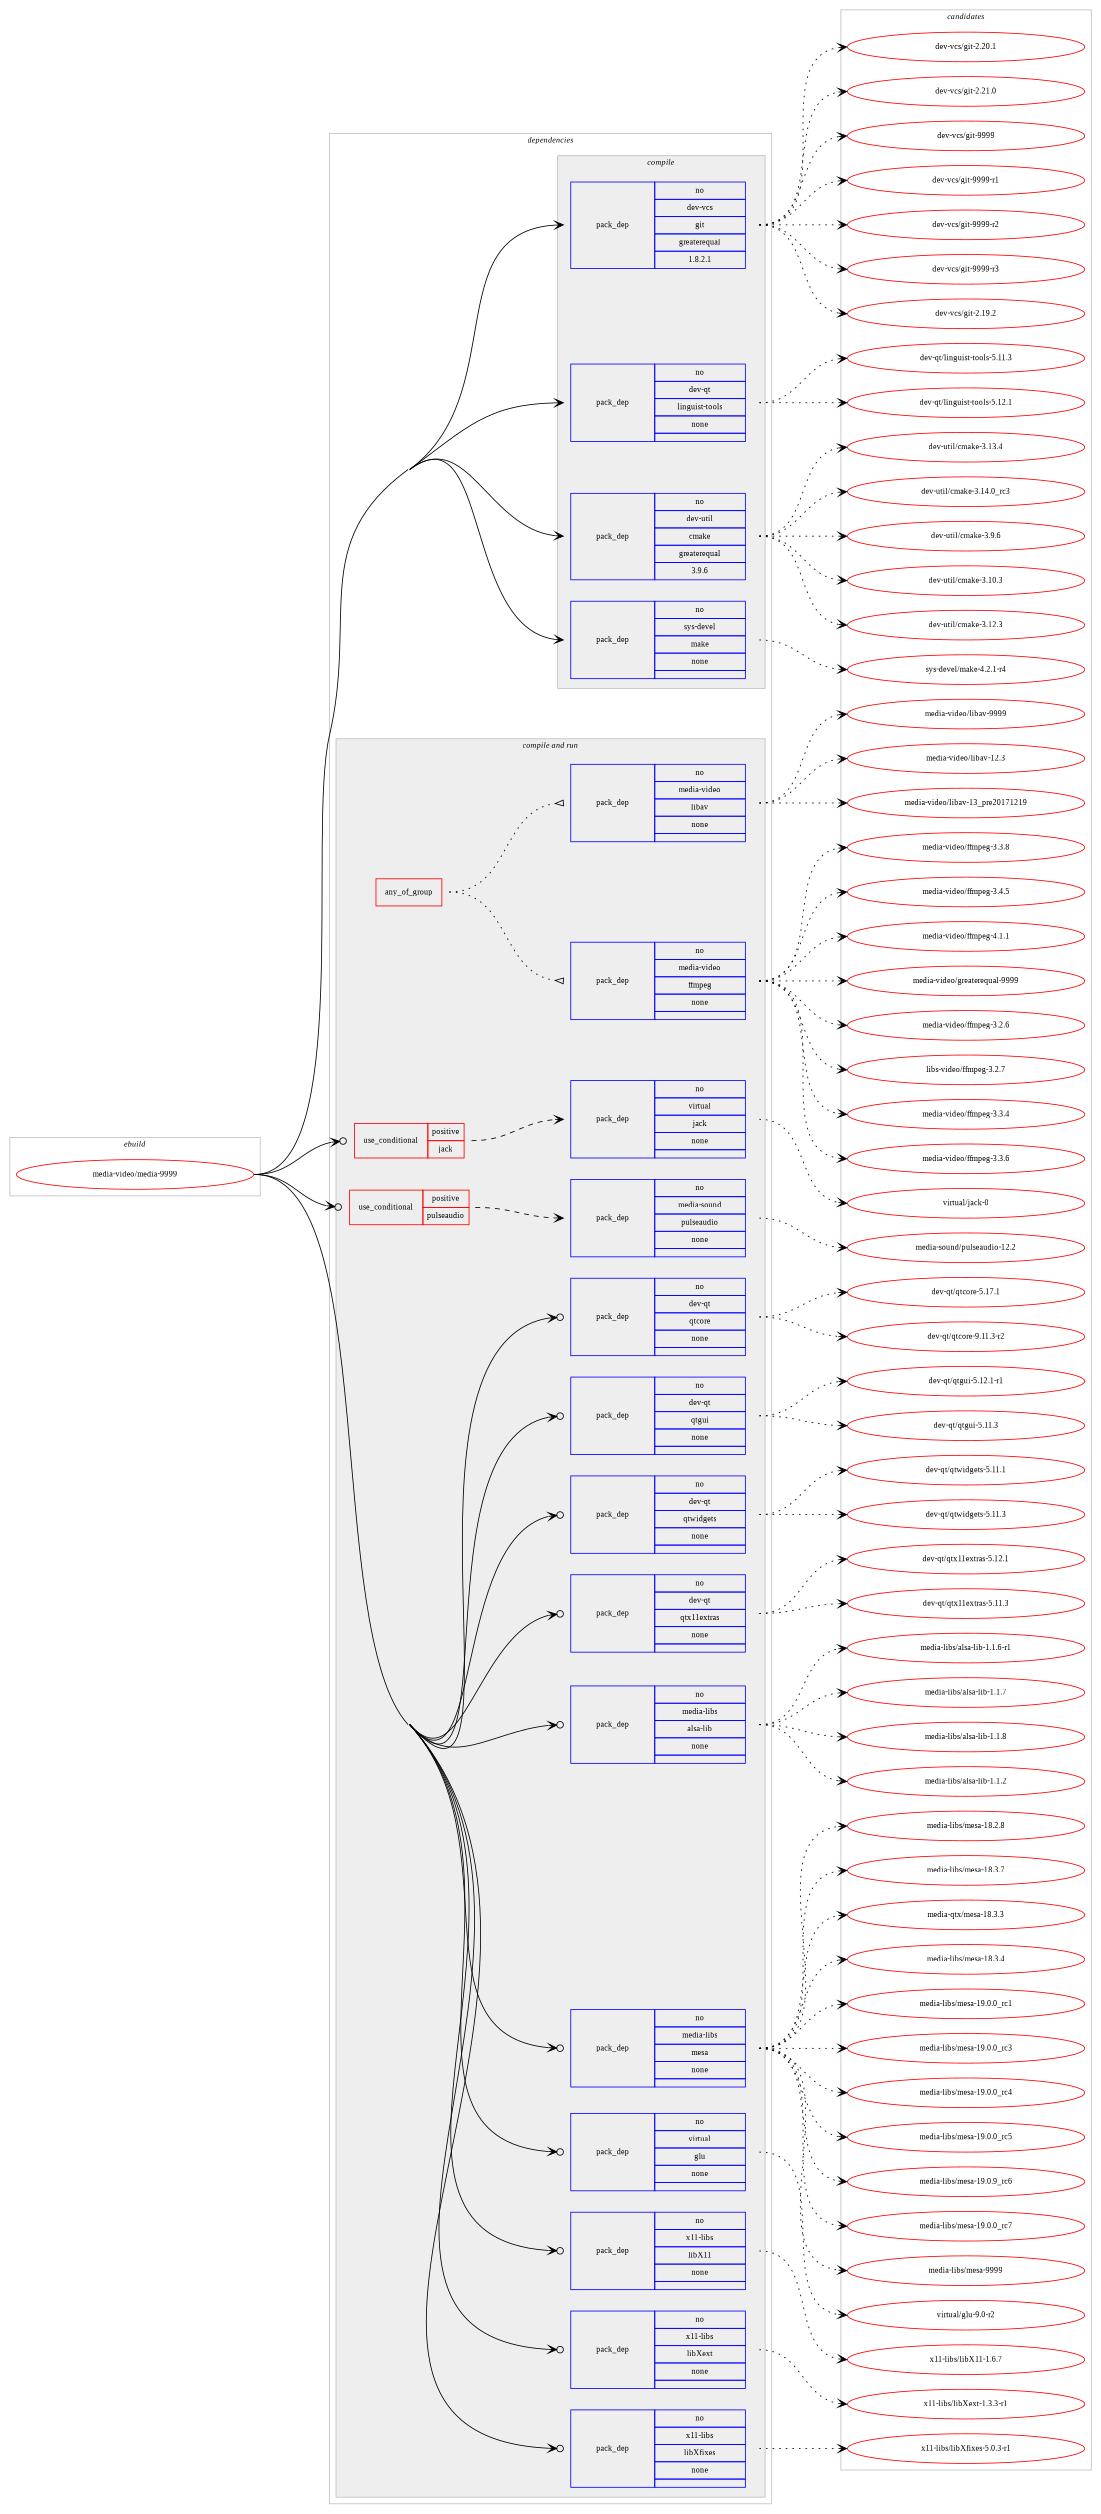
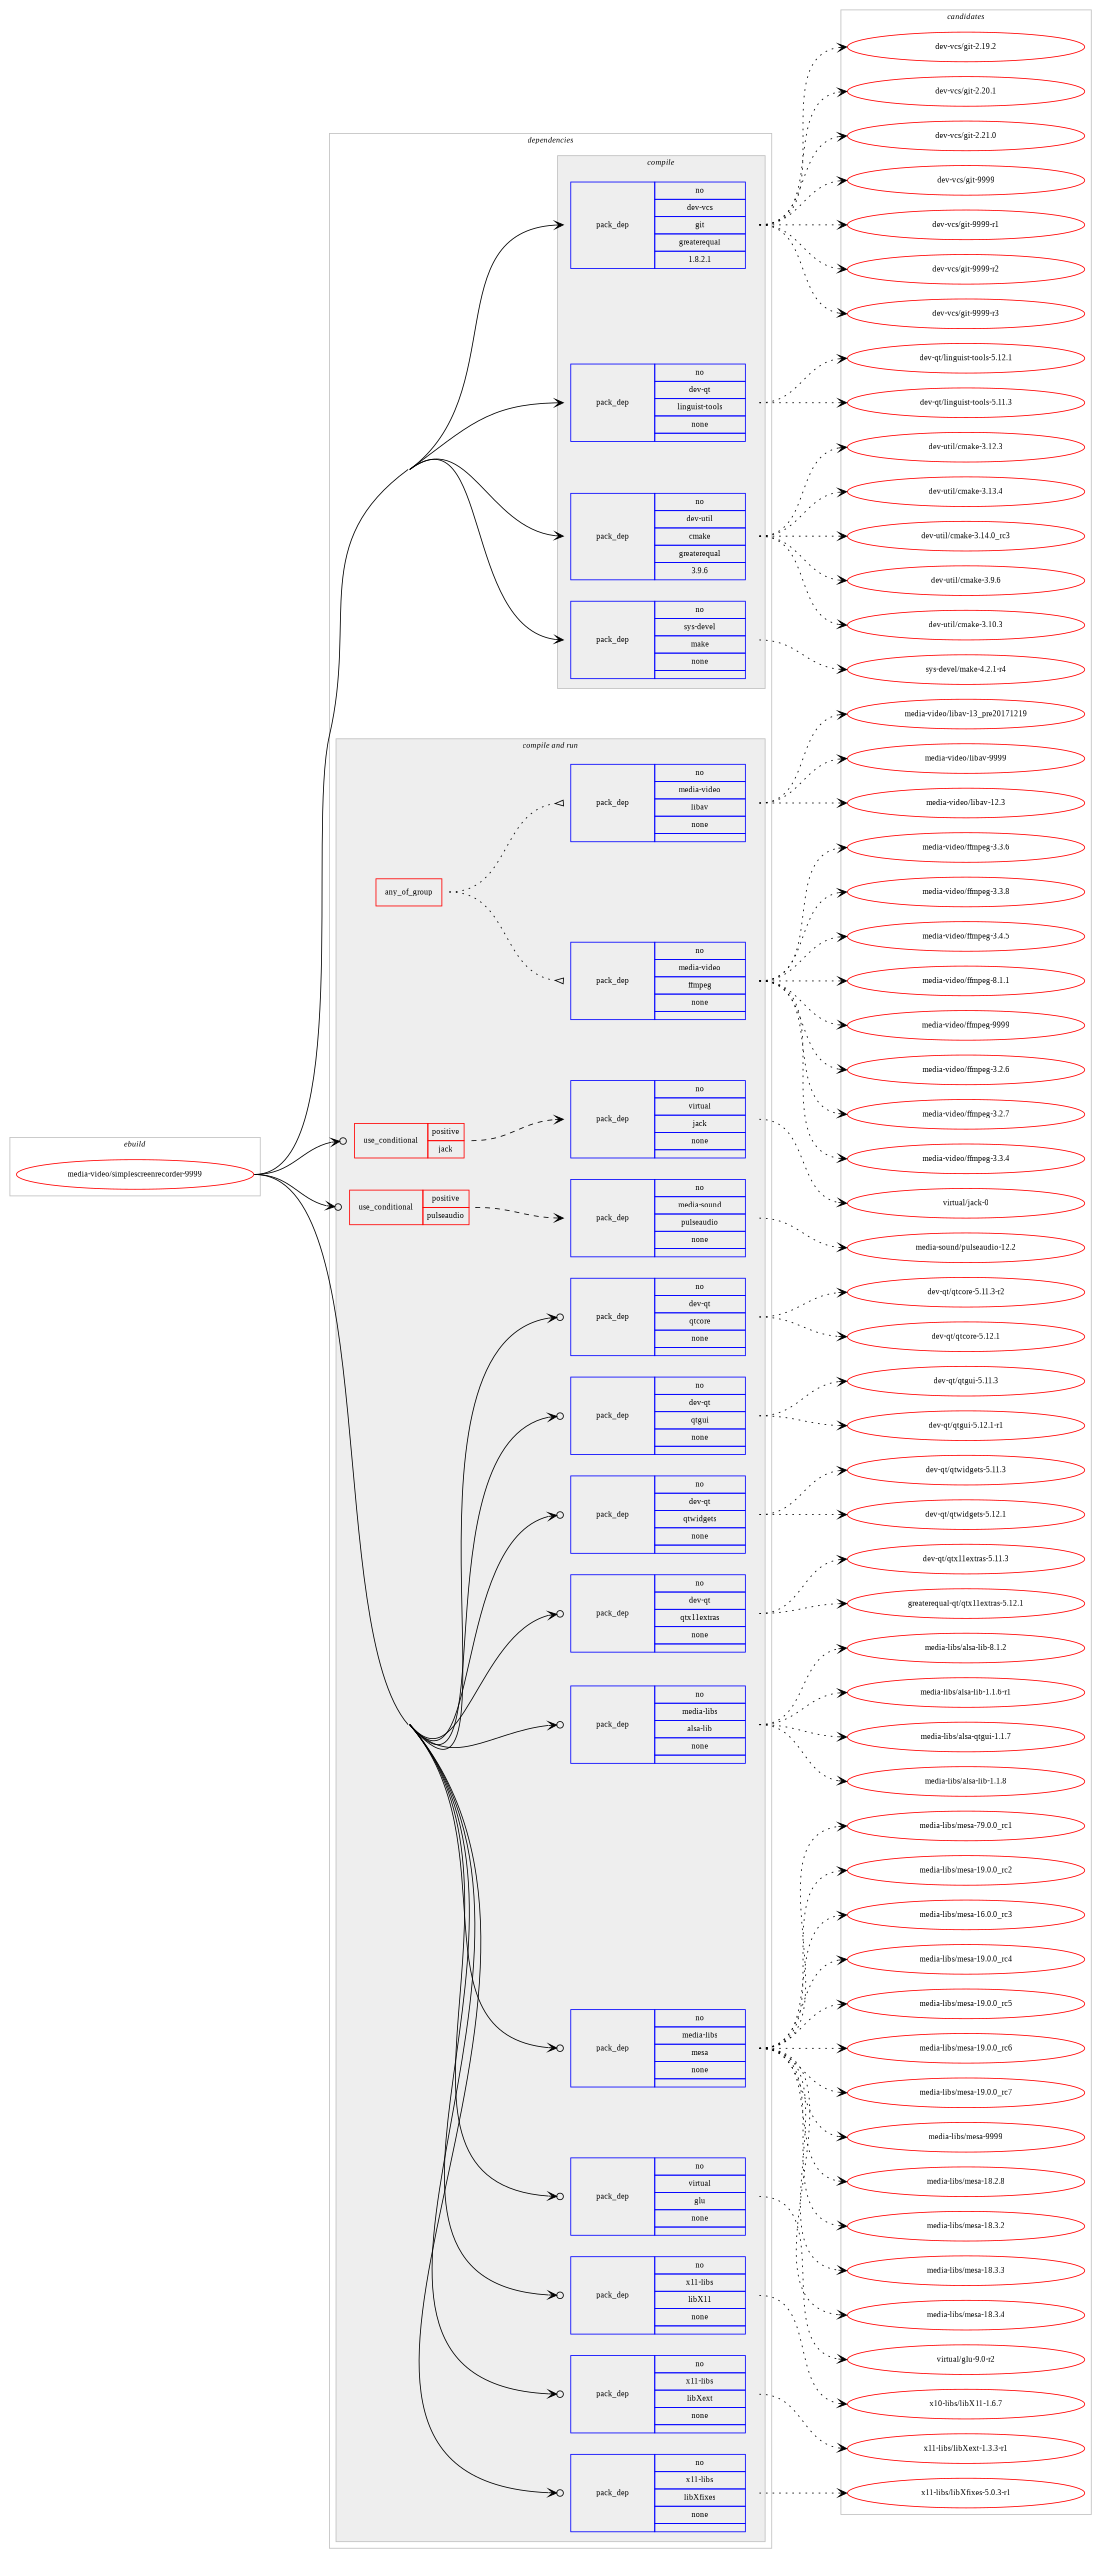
(966, 936) -> (966, 981)
(966, 981) -> (966, 1025)
(966, 1070) -> (966, 1114)
(135, 1174) -> (135, 1174)
(966, 1292) -> (966, 1337)
(966, 1337) -> (966, 1292)
(966, 1470) -> (966, 1515)
(966, 1559) -> (966, 1604)
(966, 1693) -> (966, 1737)
(966, 1781) -> (966, 1648)
none -> (966, 1870)
(966, 1870) -> (966, 2226)
(966, 1915) -> (966, 2271)
(966, 2004) -> (966, 1826)
(966, 2048) -> (966, 1915)
(966, 2182) -> (966, 2048)
(966, 2360) -> (966, 2404)
